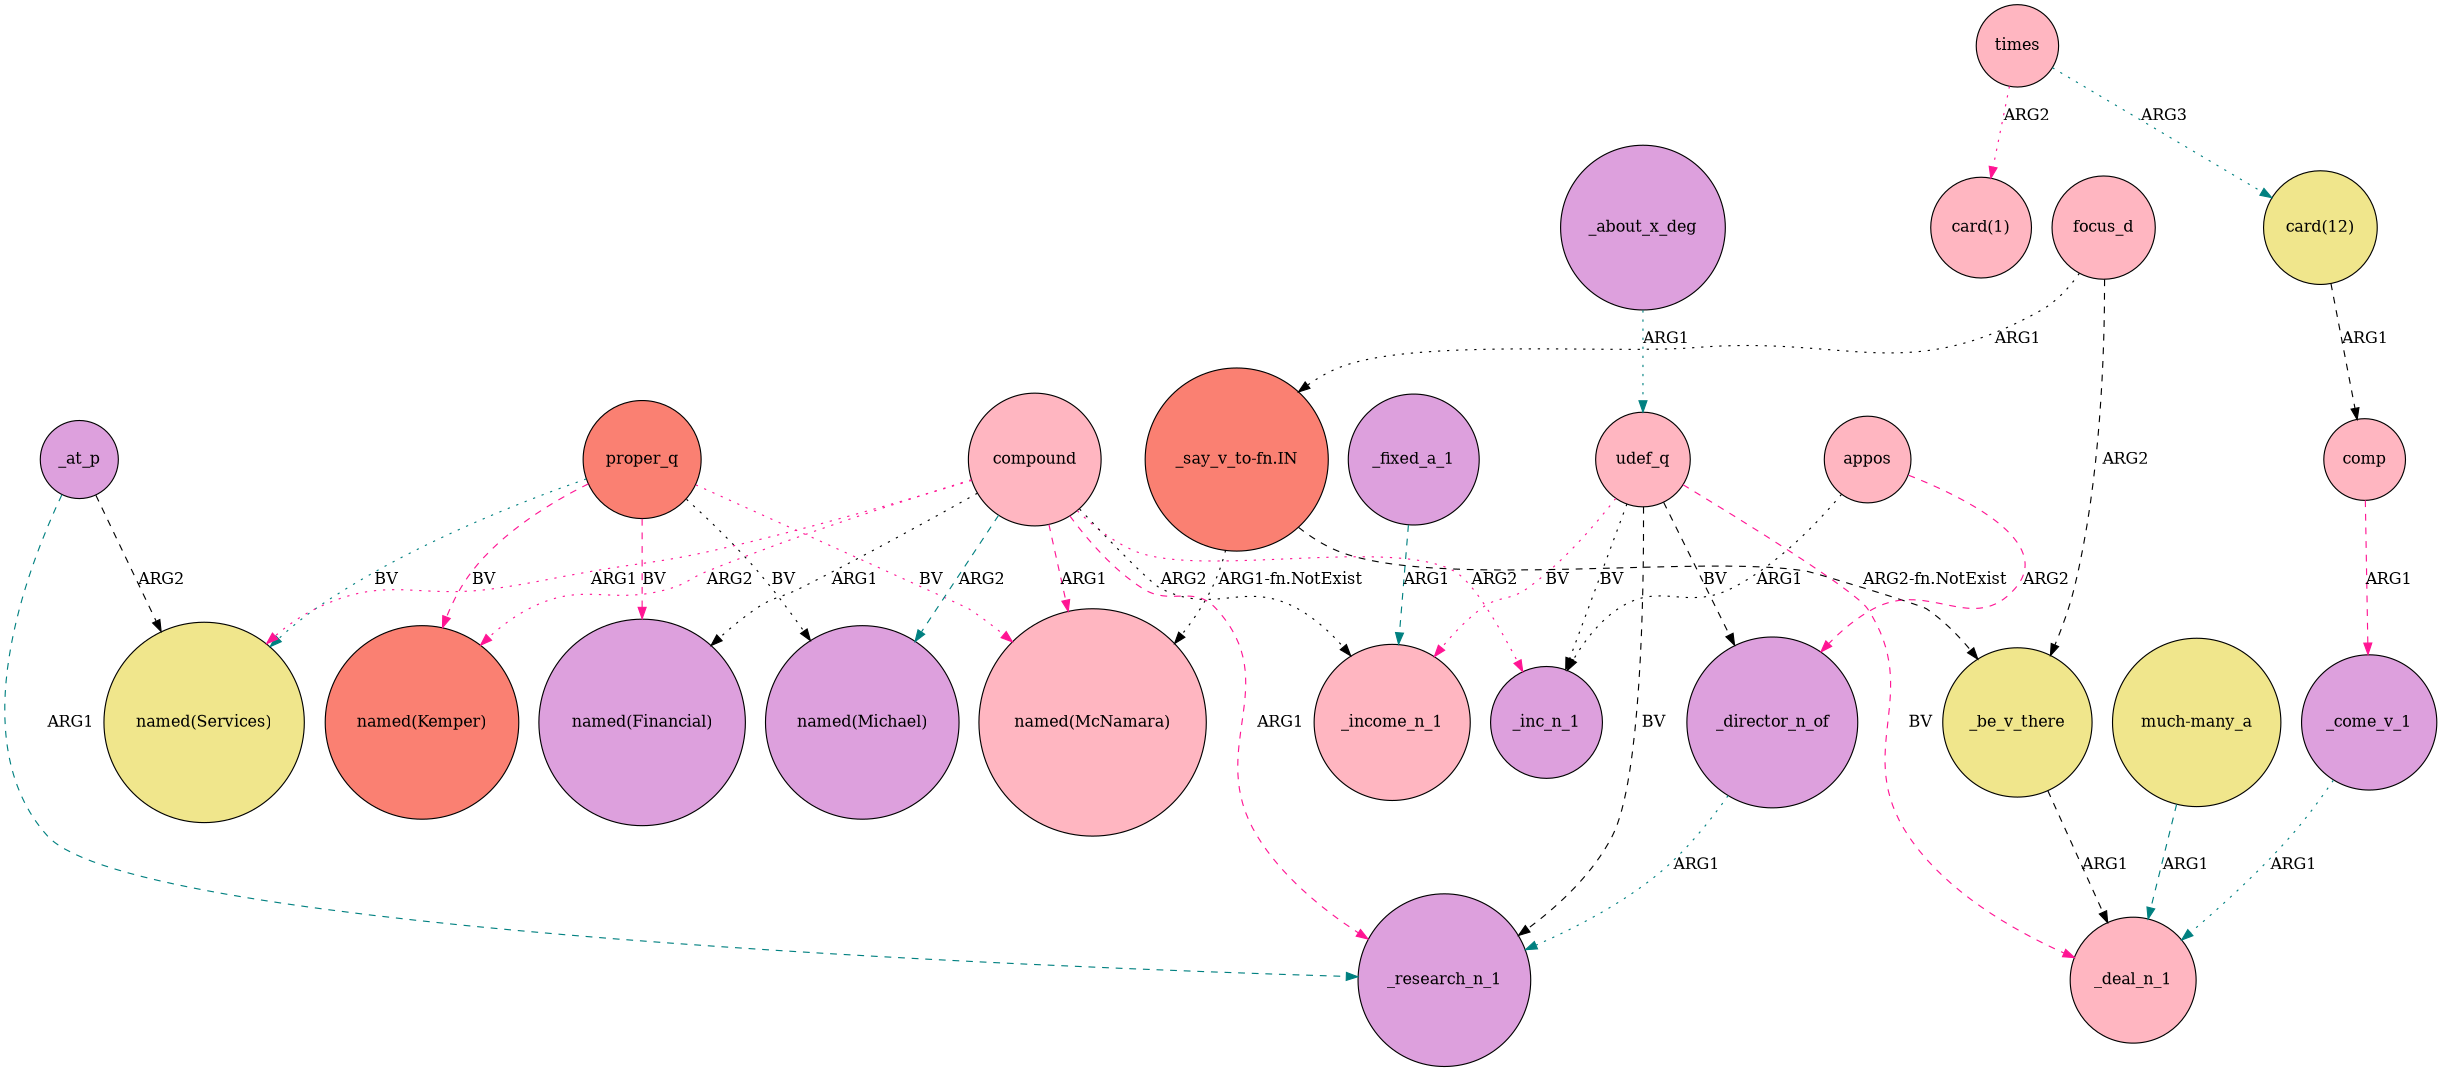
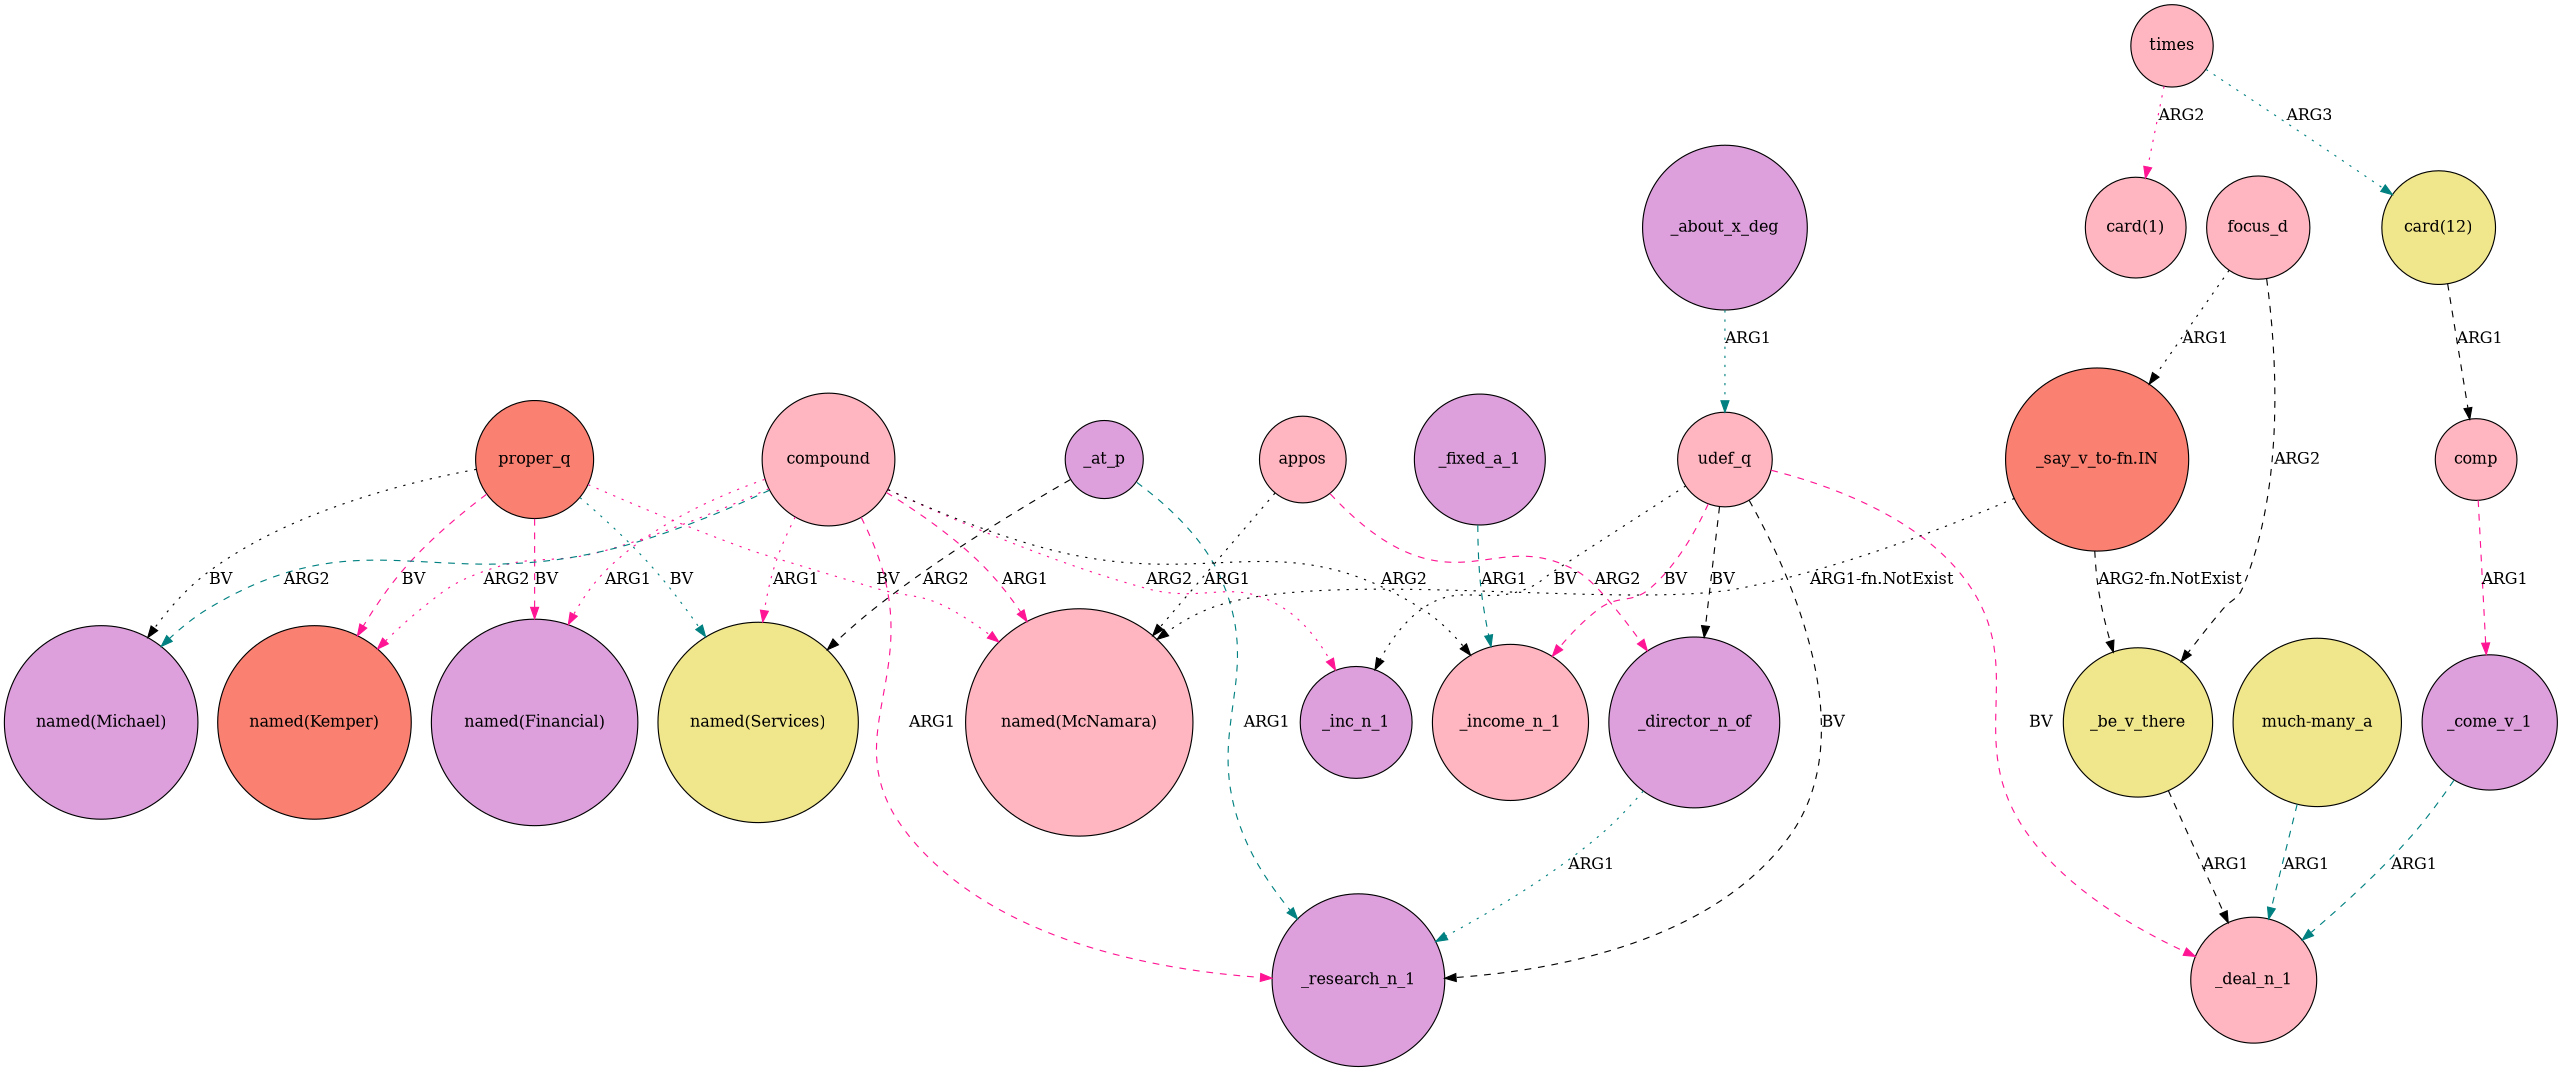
(847, 564) -> (683, 515)
(1535, 582) -> (1651, 587)
(1720, 593) -> (1223, 553)
(2267, 861) -> (2388, 861)
